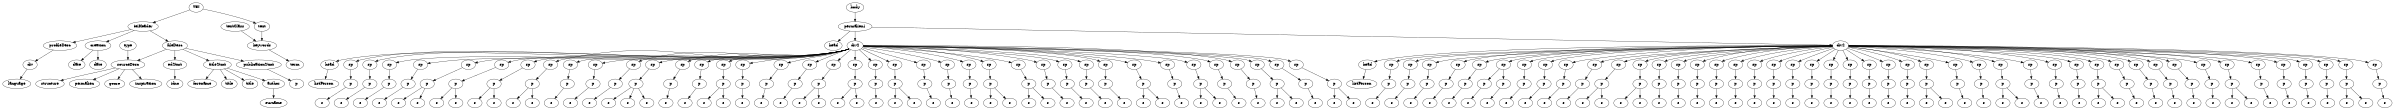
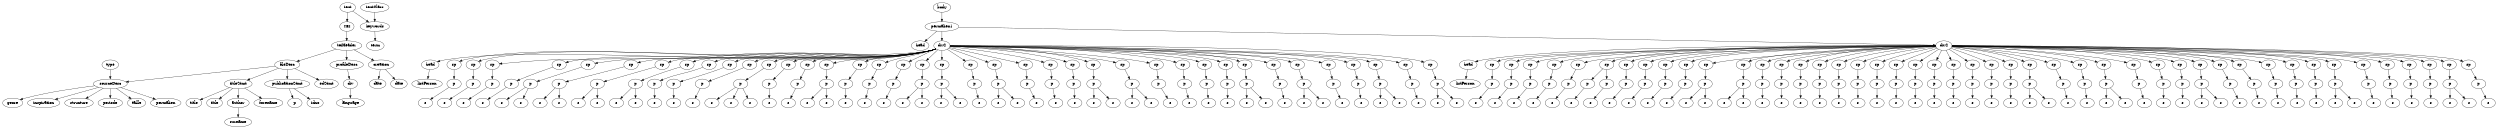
(228, 15) -> (347, 16)
(175, 73) -> (301, 93)
none -> (110, 103)
none -> (137, 103)
